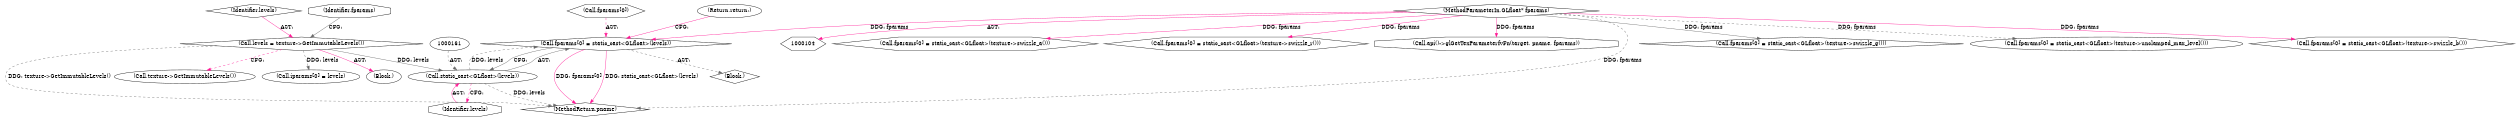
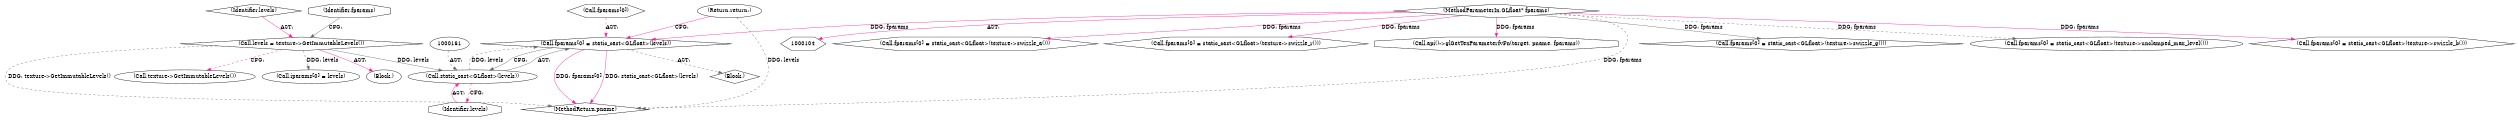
(518, 97) -> (744, 95)
